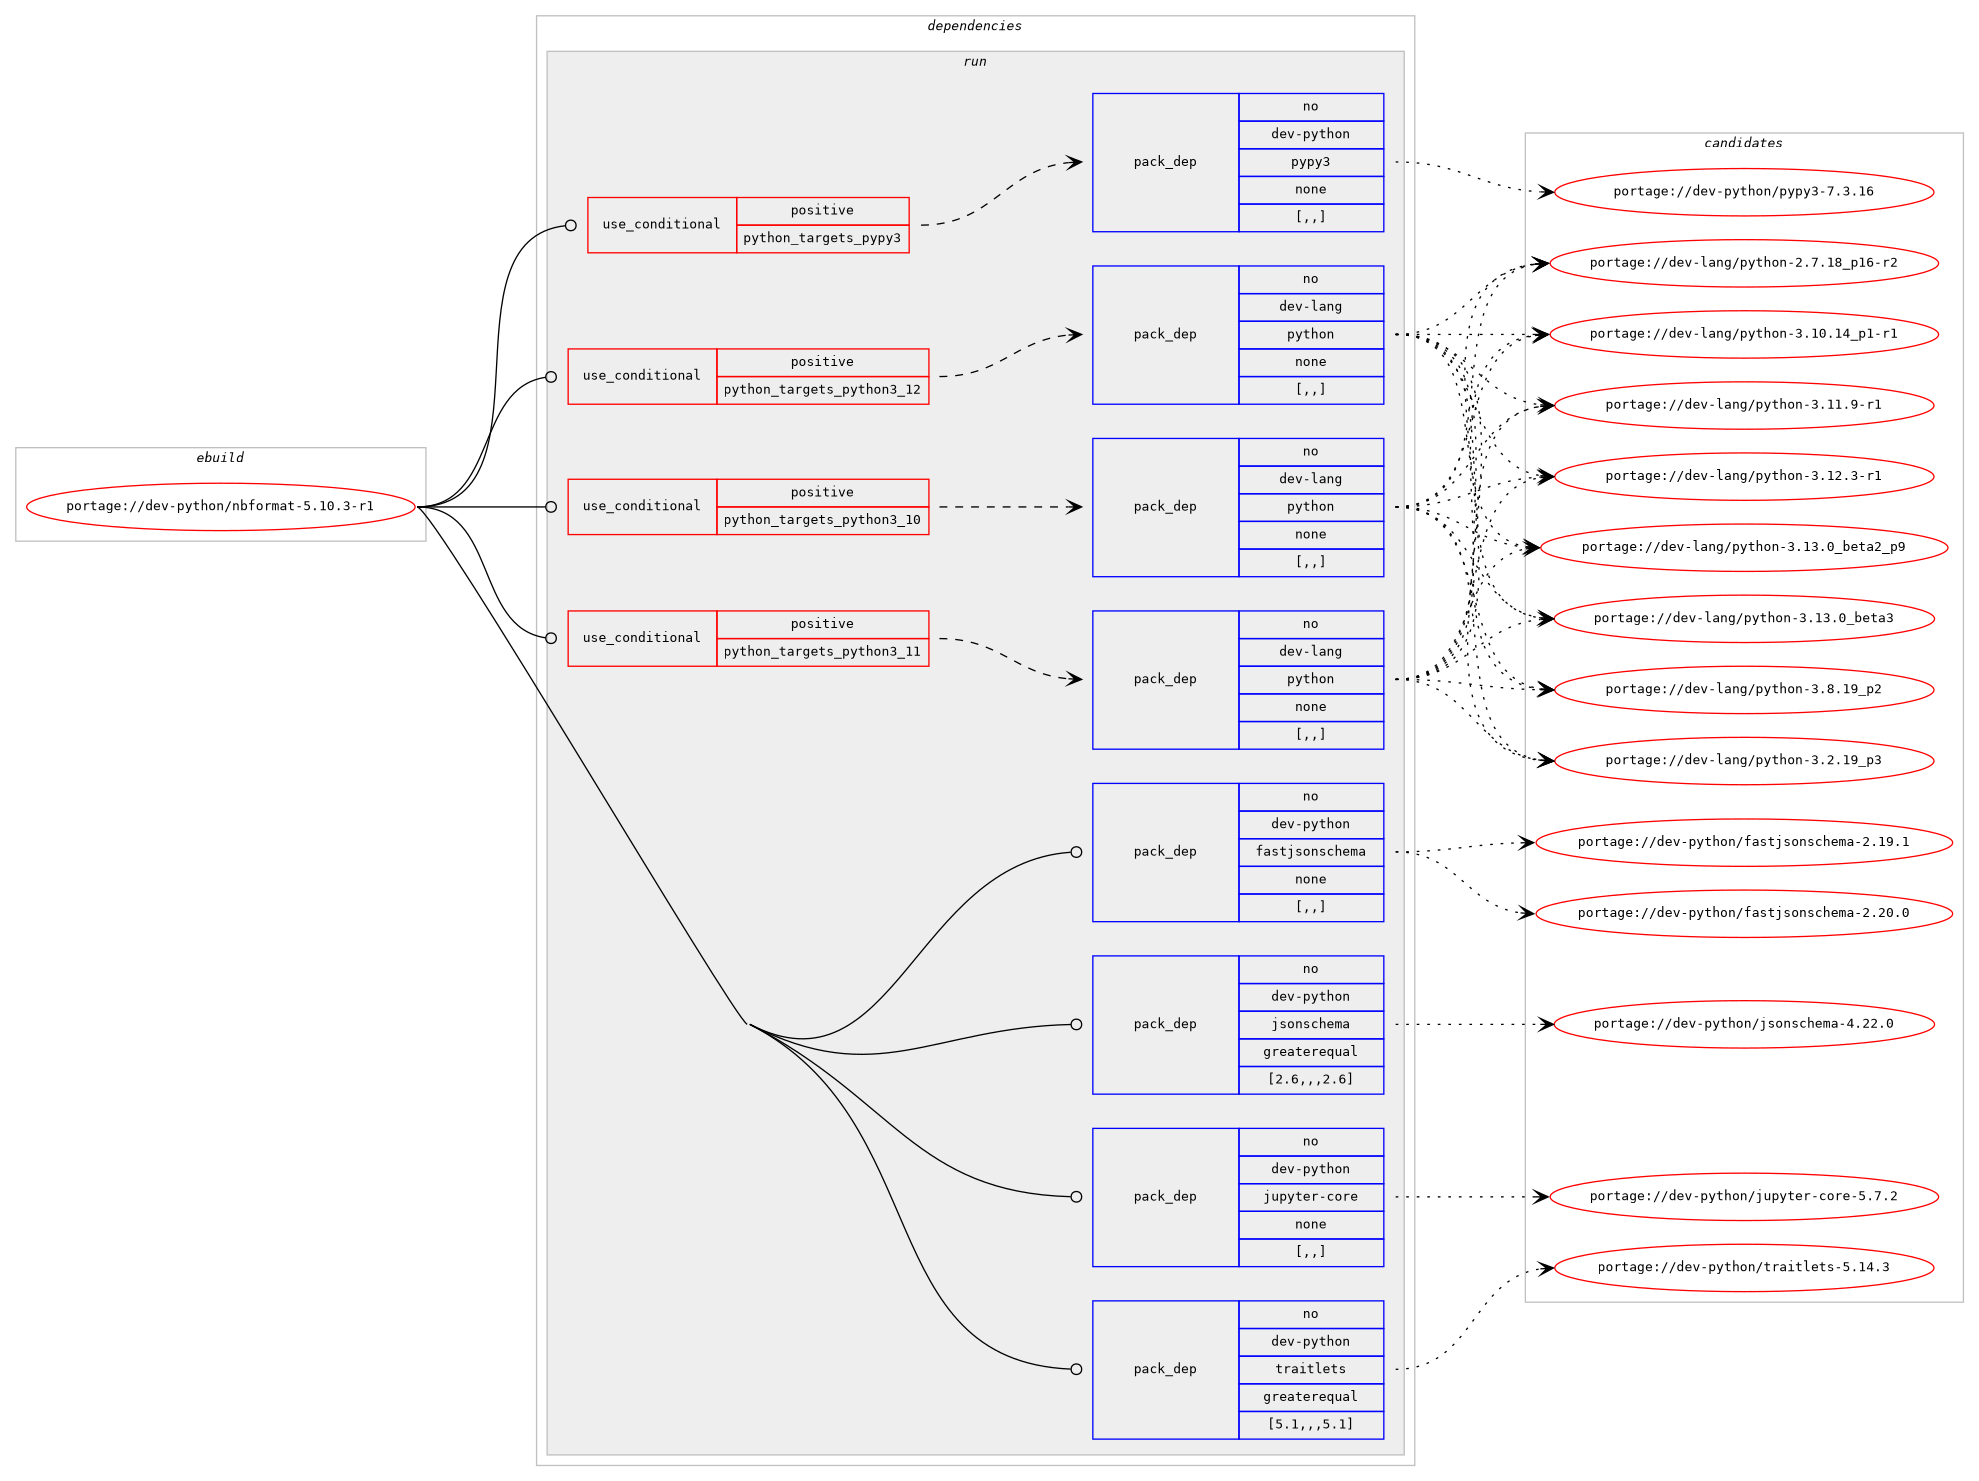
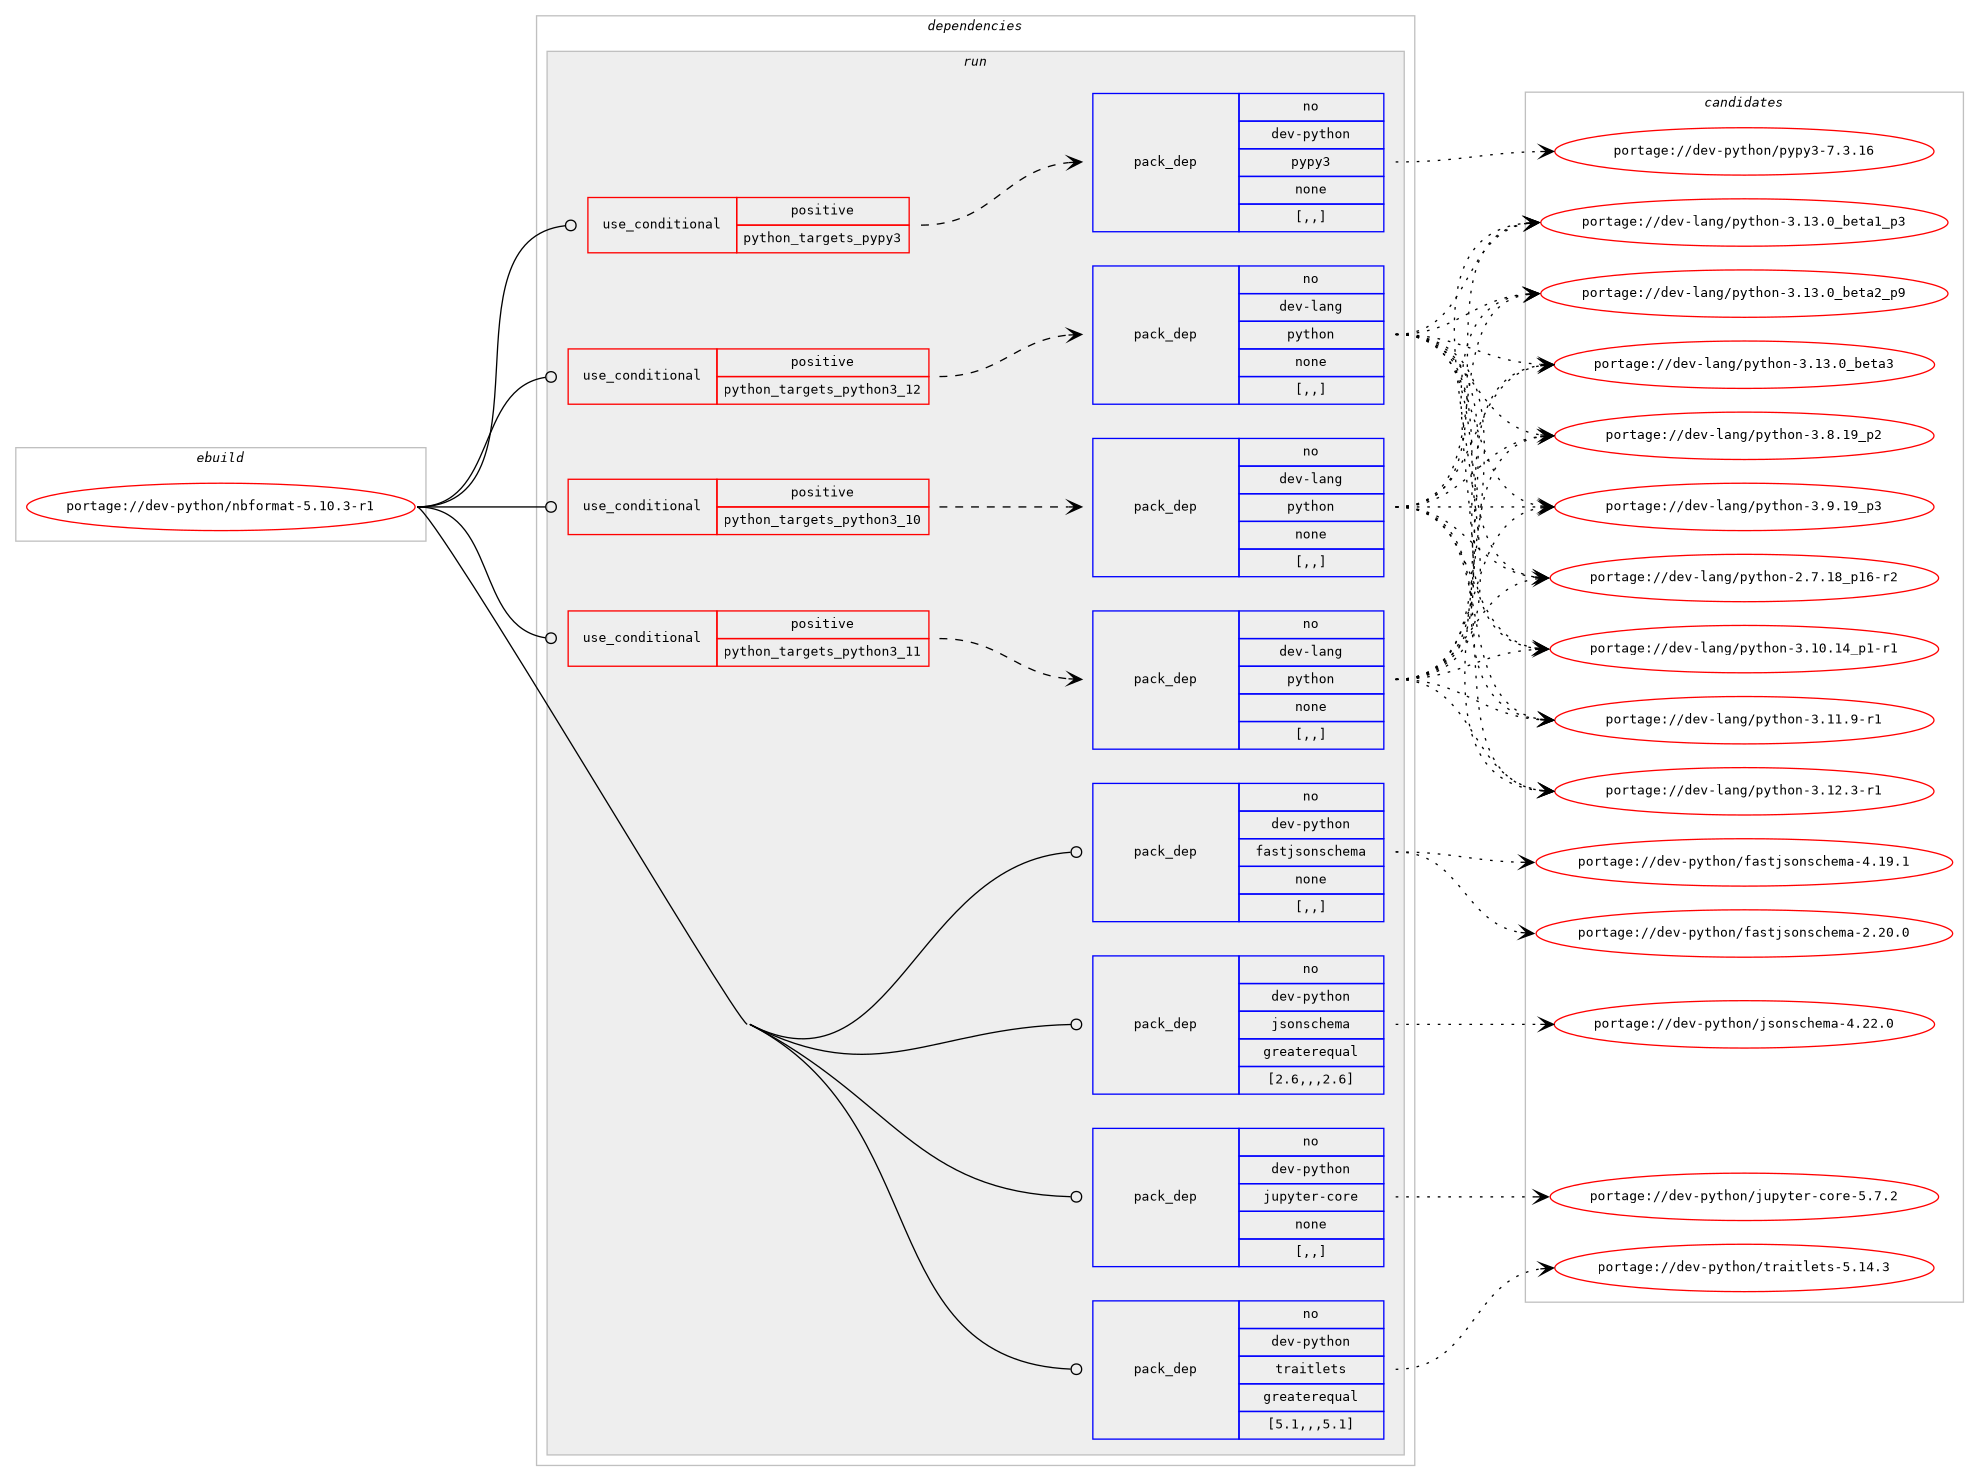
none -> (1744, 223)
(1744, 761) -> (1744, 507)
(1744, 843) -> (1744, 862)
